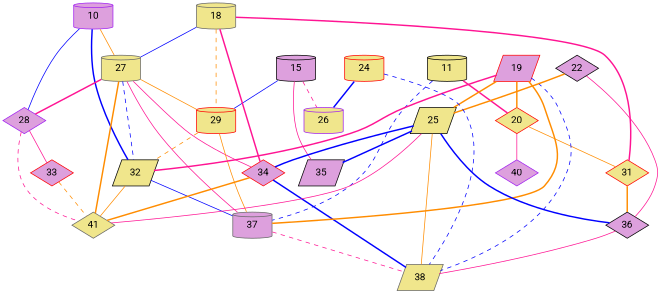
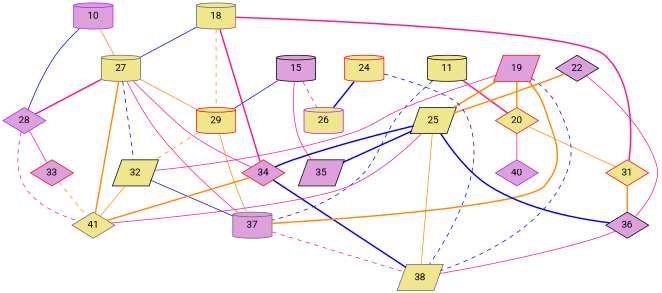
(99, 97) -> none
(330, 139) -> (330, 139)
